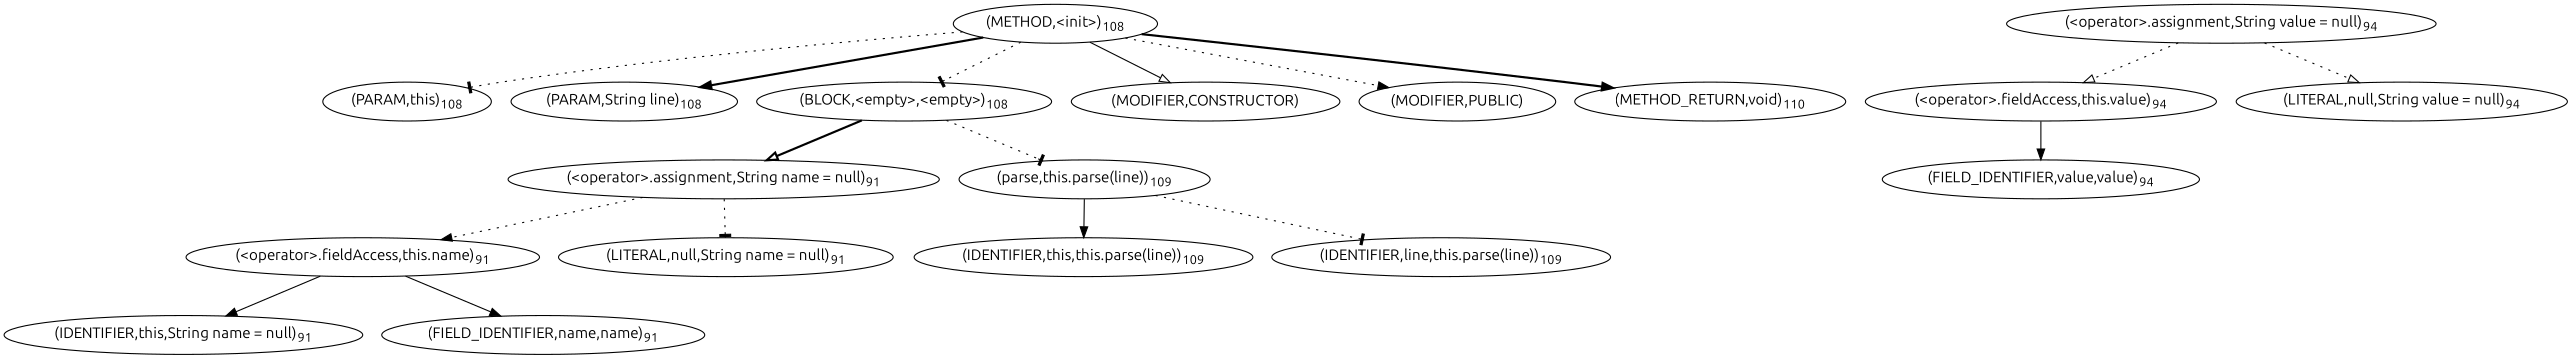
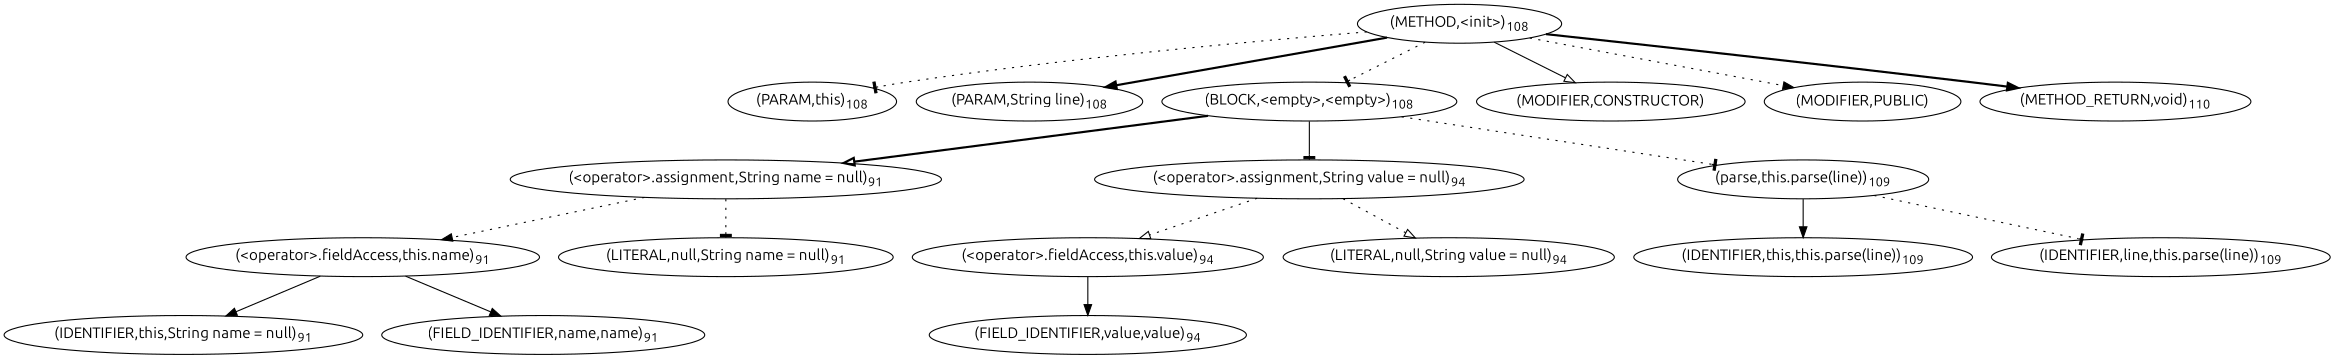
none -> (1309, 138)
